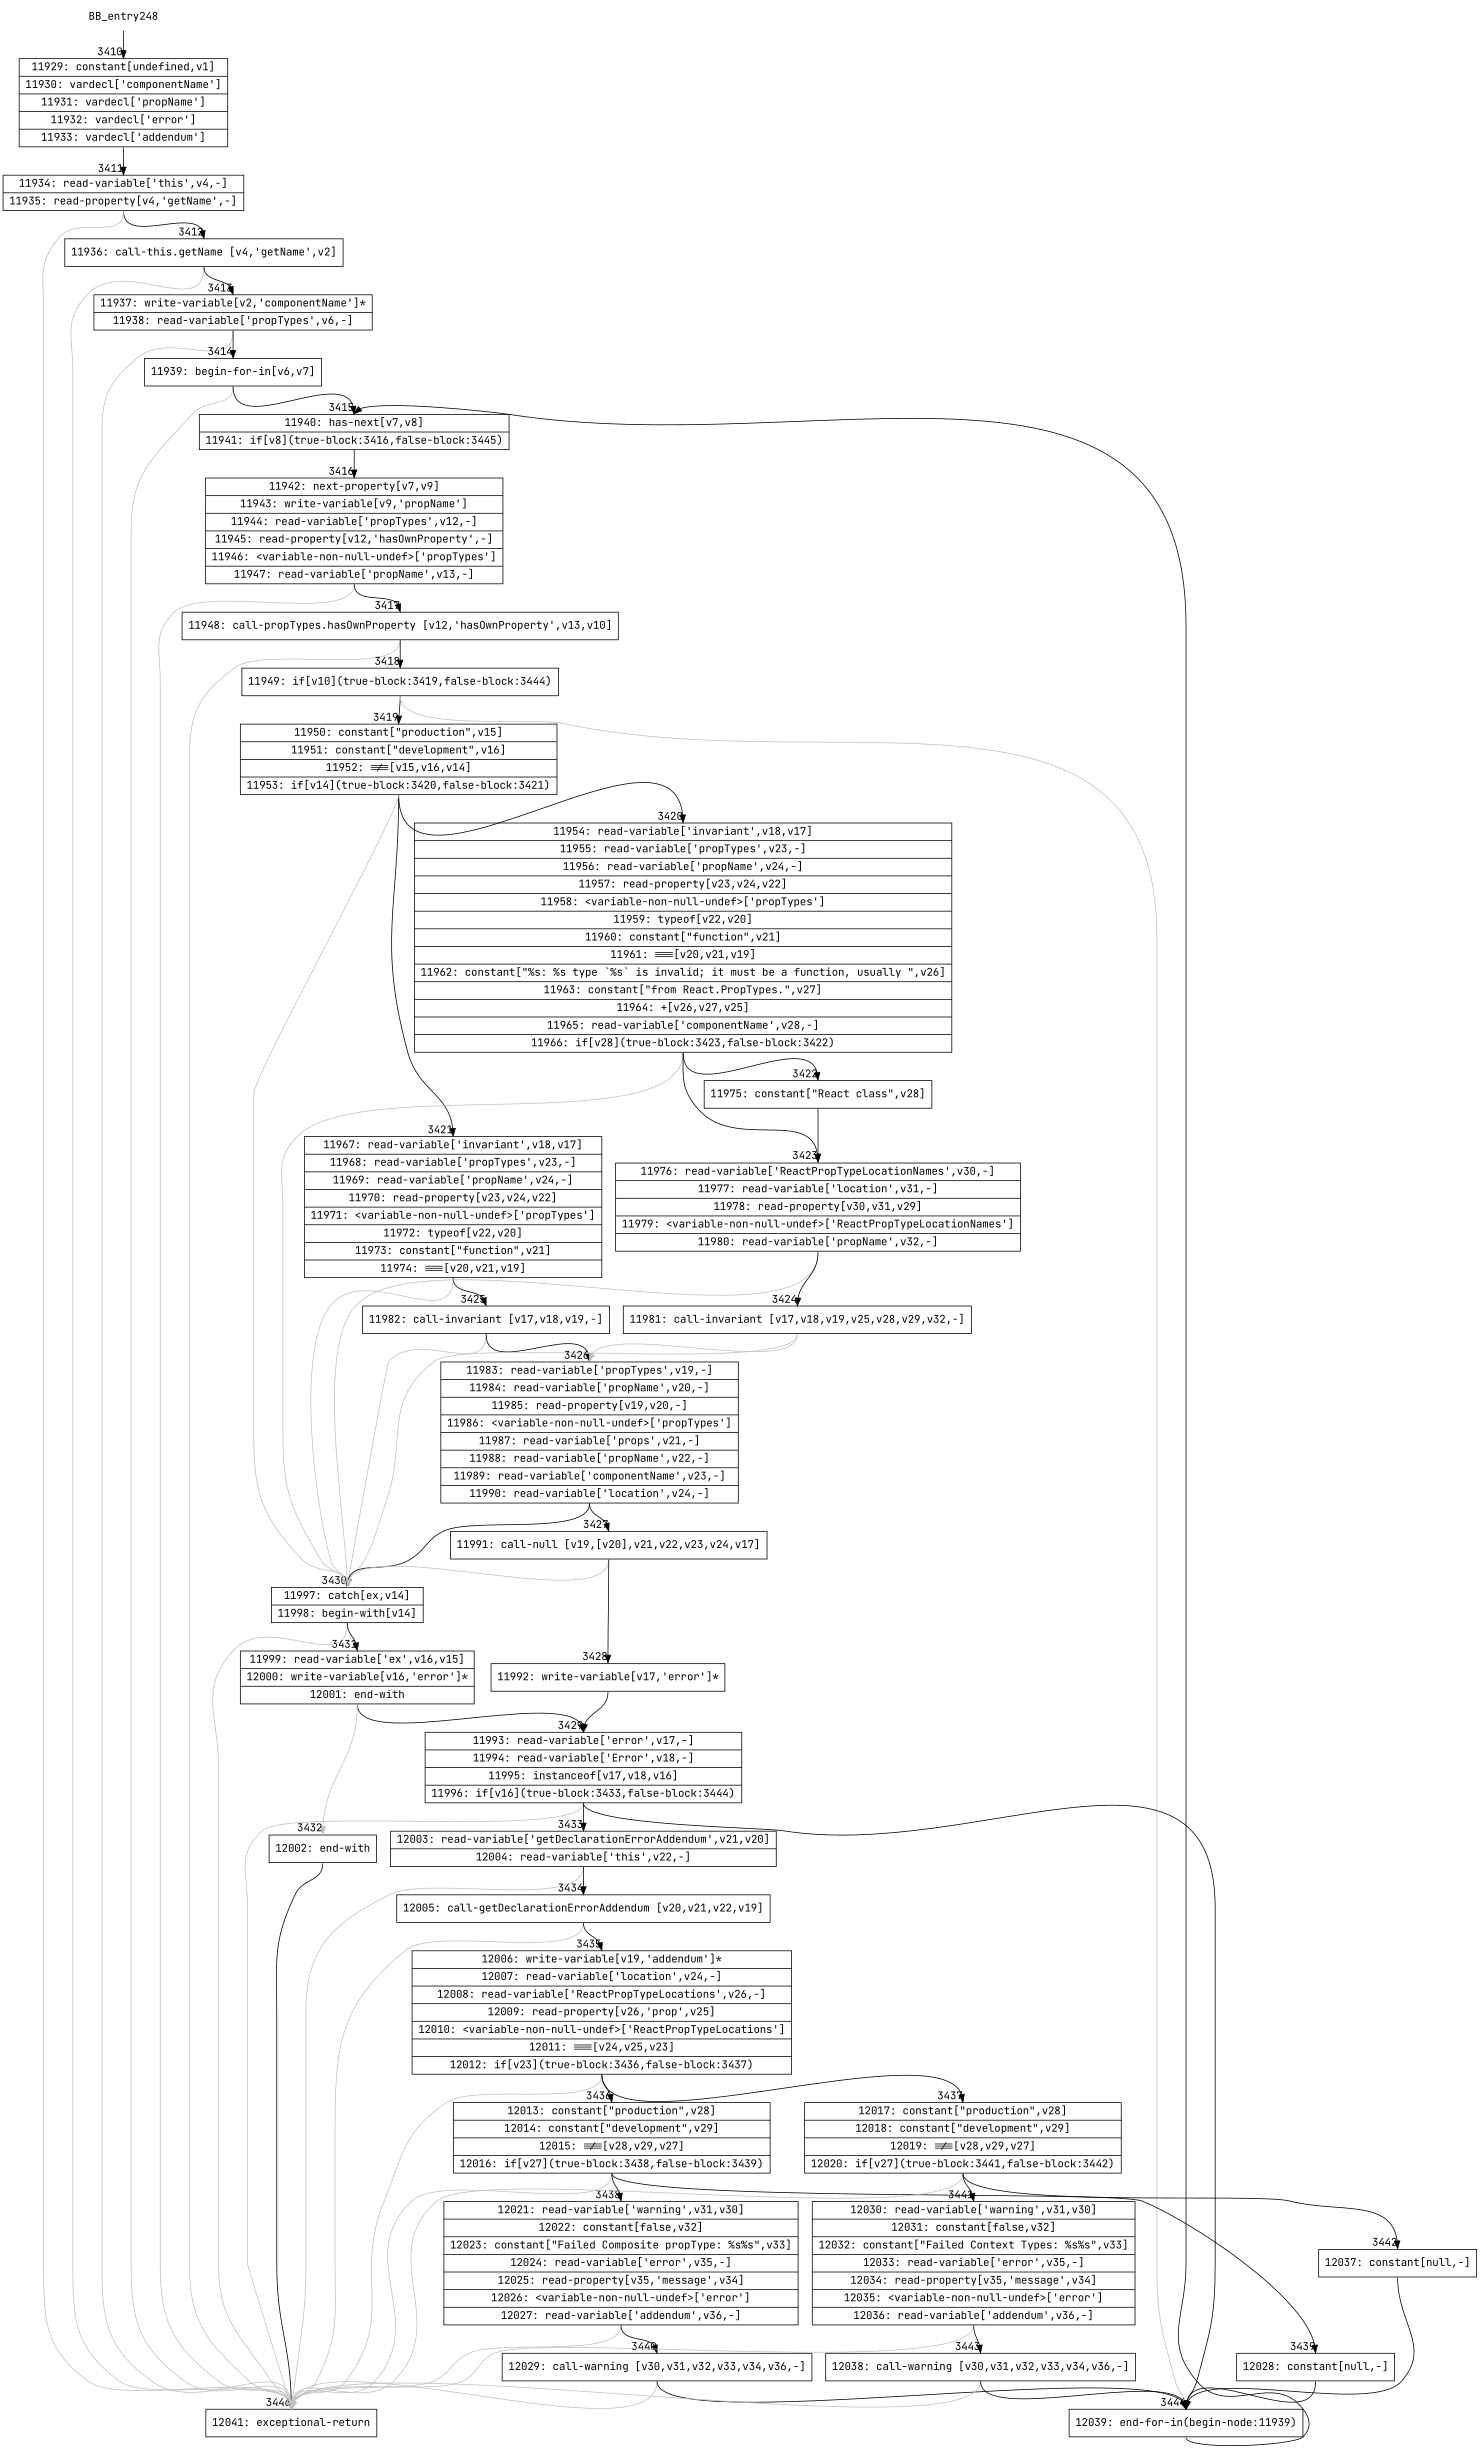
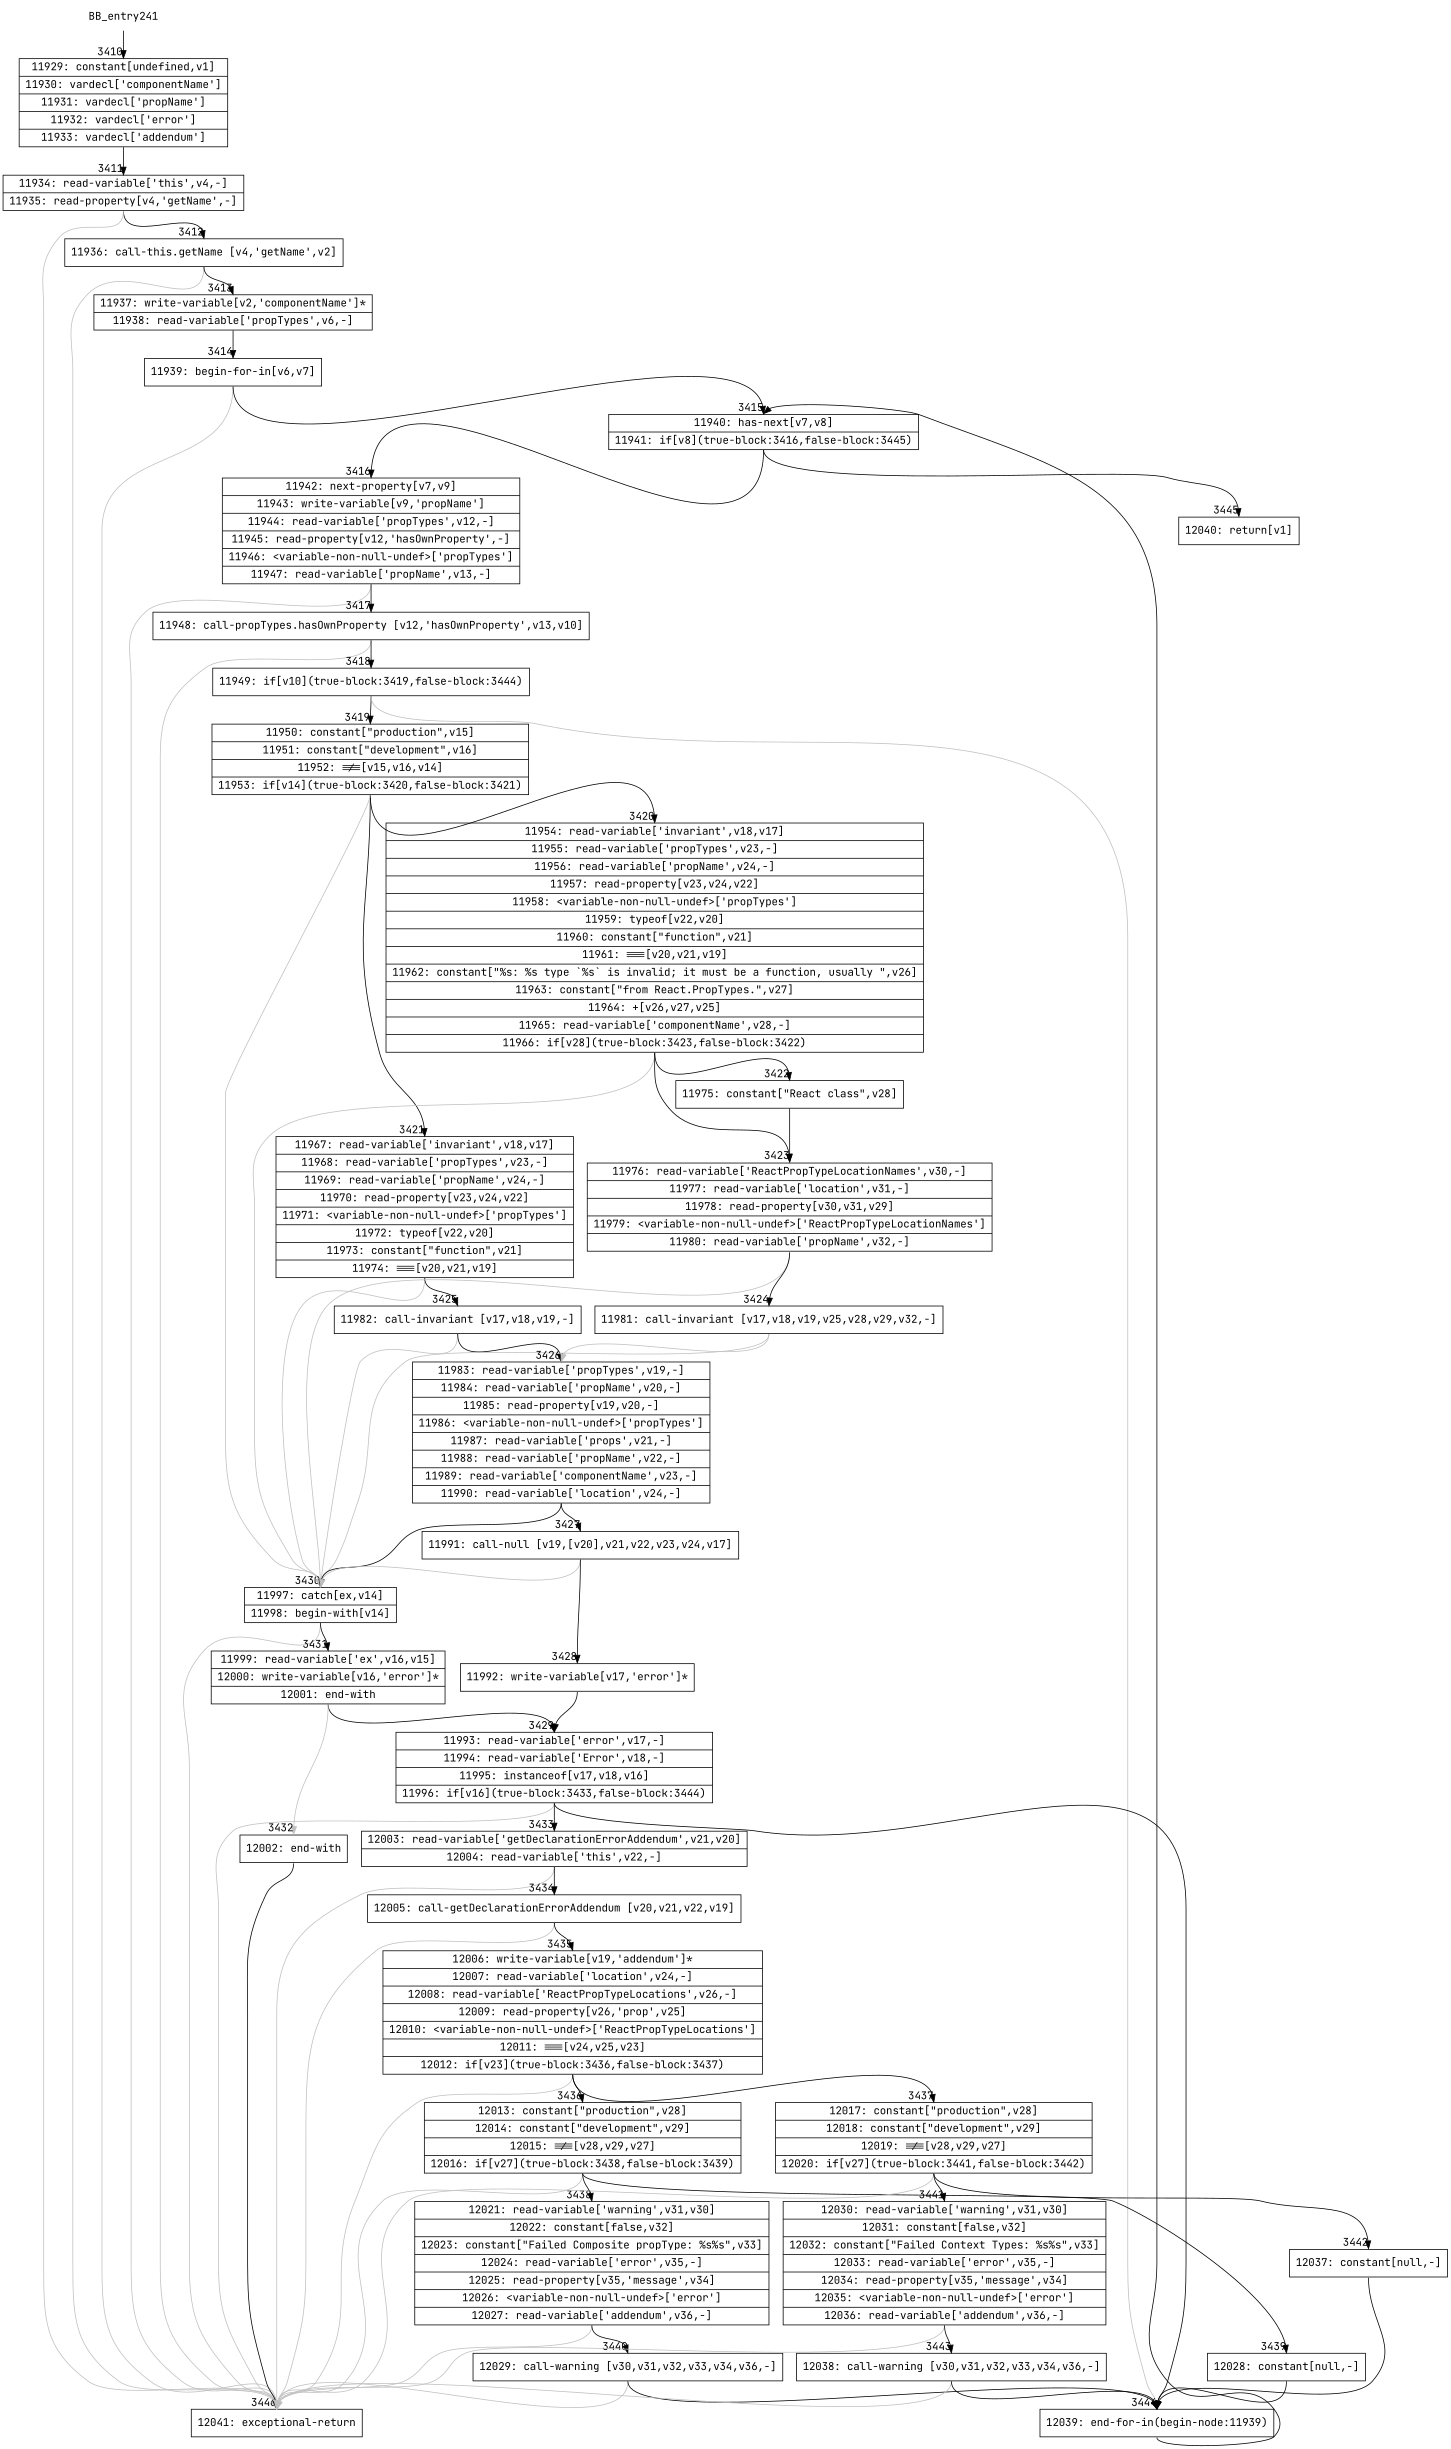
(123, 17) -> (123, 17)
none -> (1239, 531)
(102, 1393) -> none
